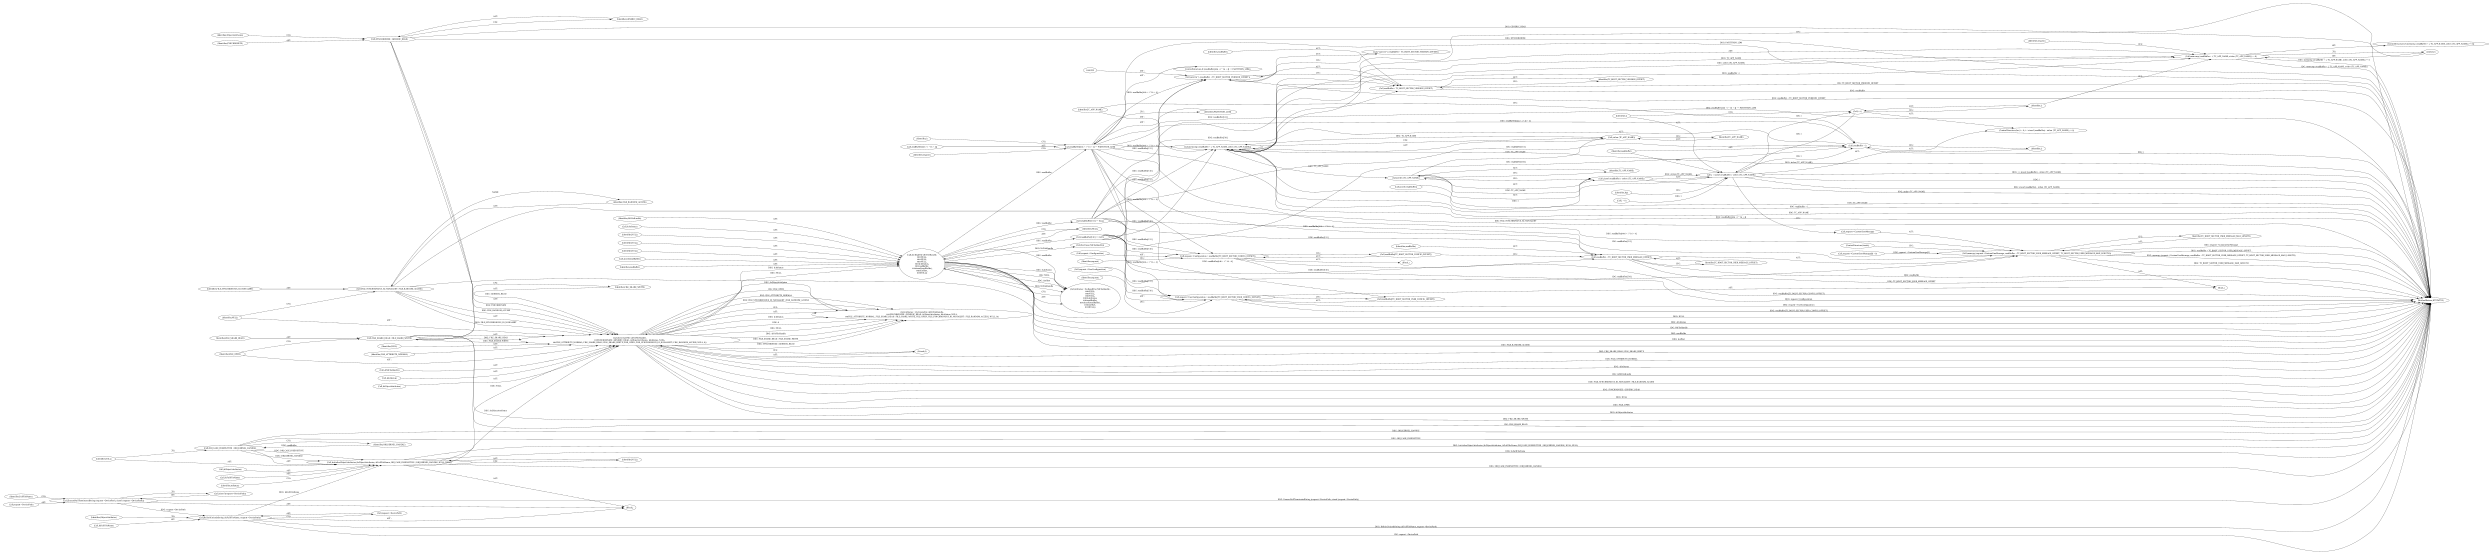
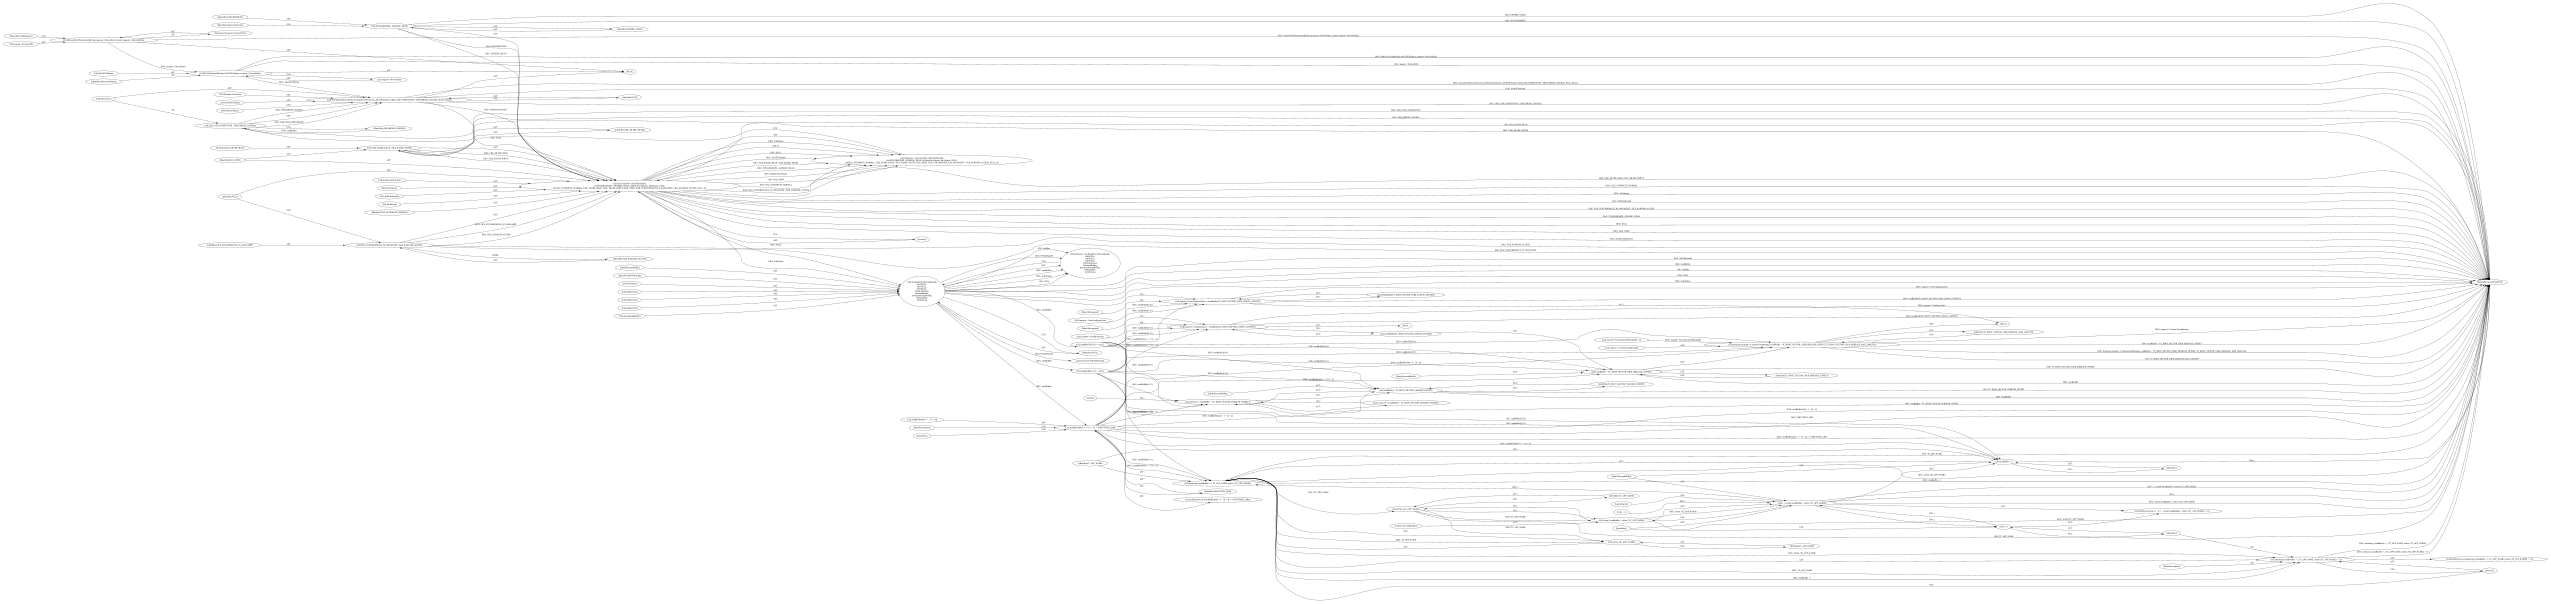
(1774, 221) -> (1722, 516)
(1857, 246) -> none
(1198, 272) -> (1252, 418)
